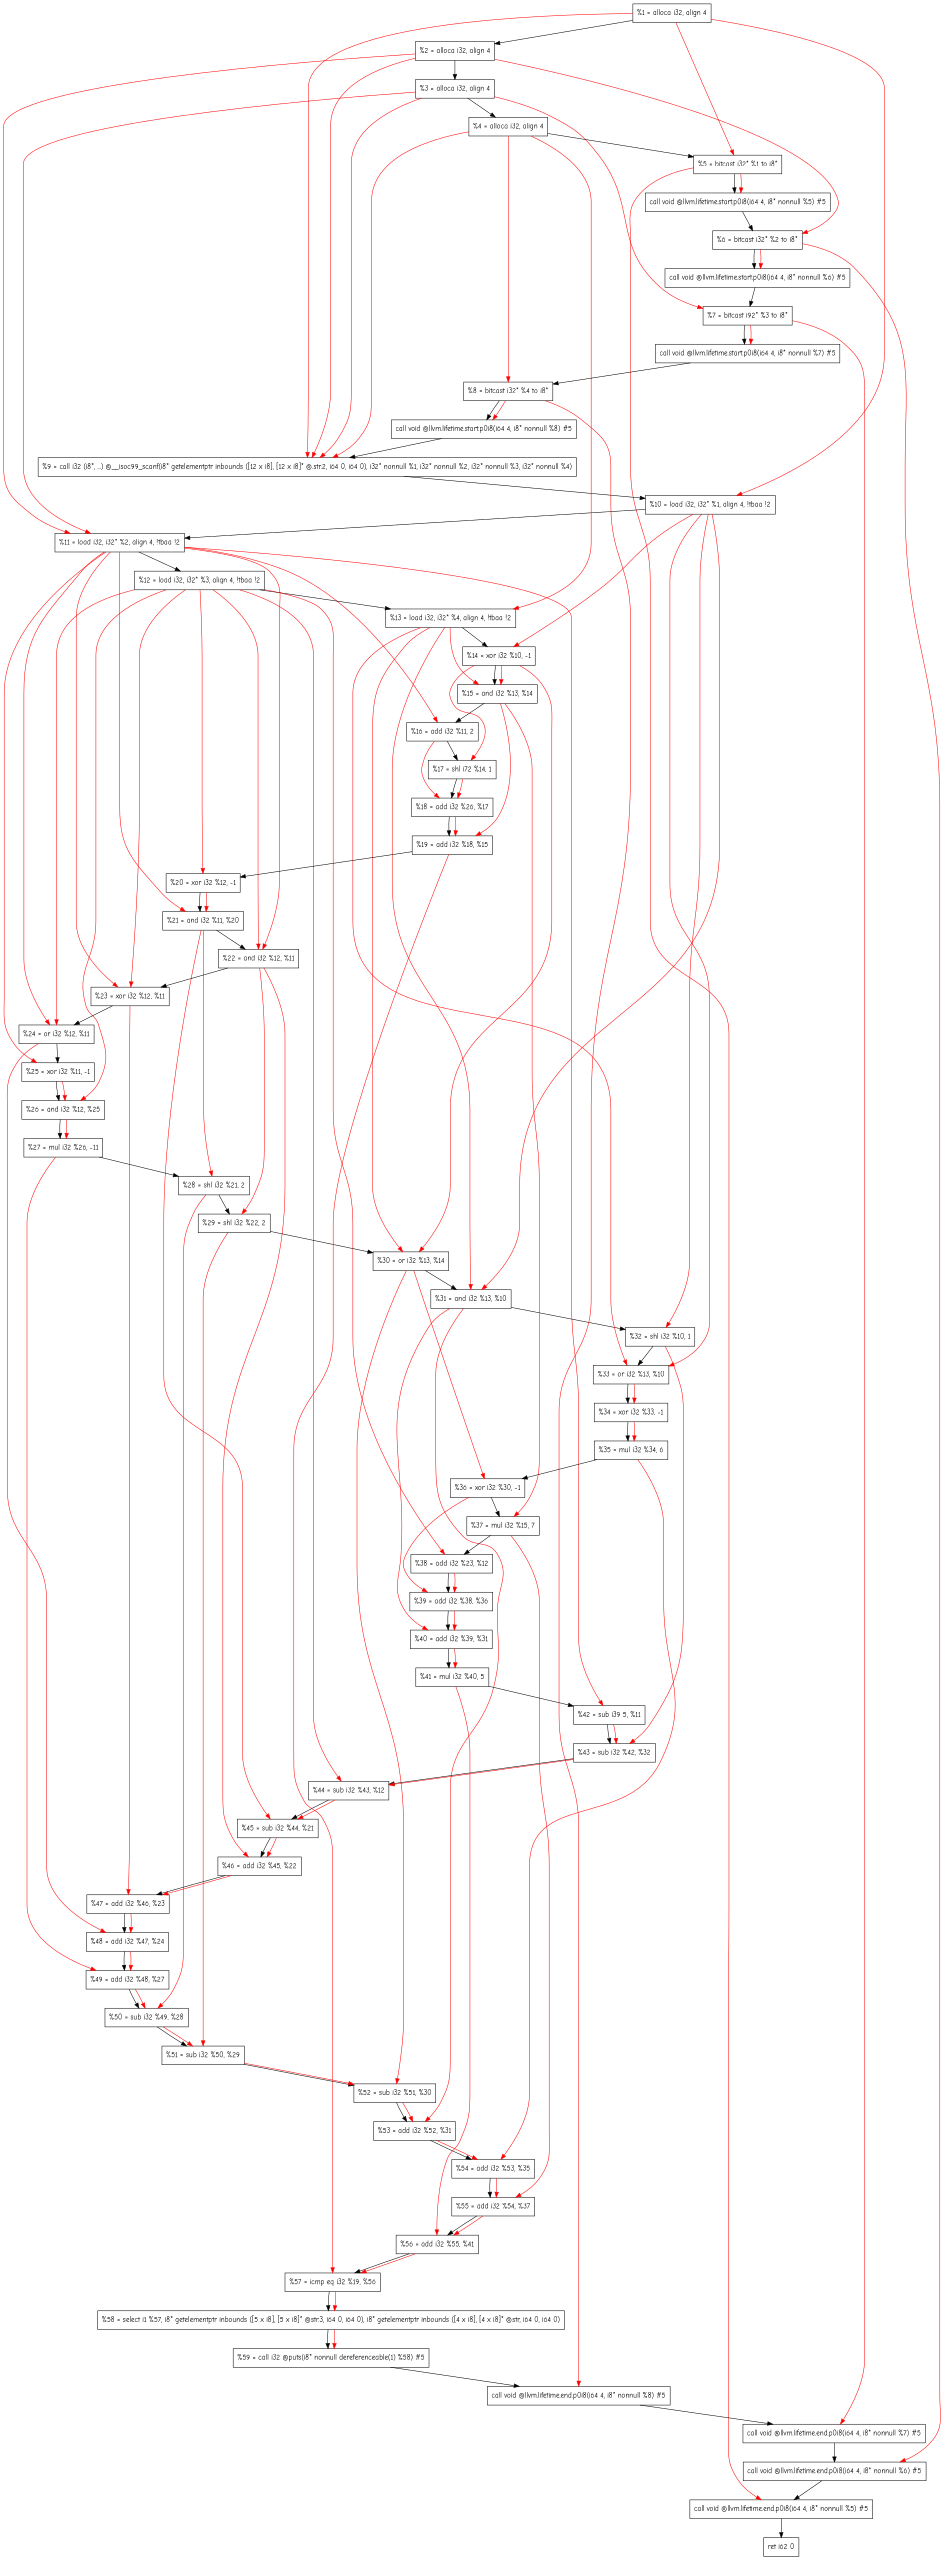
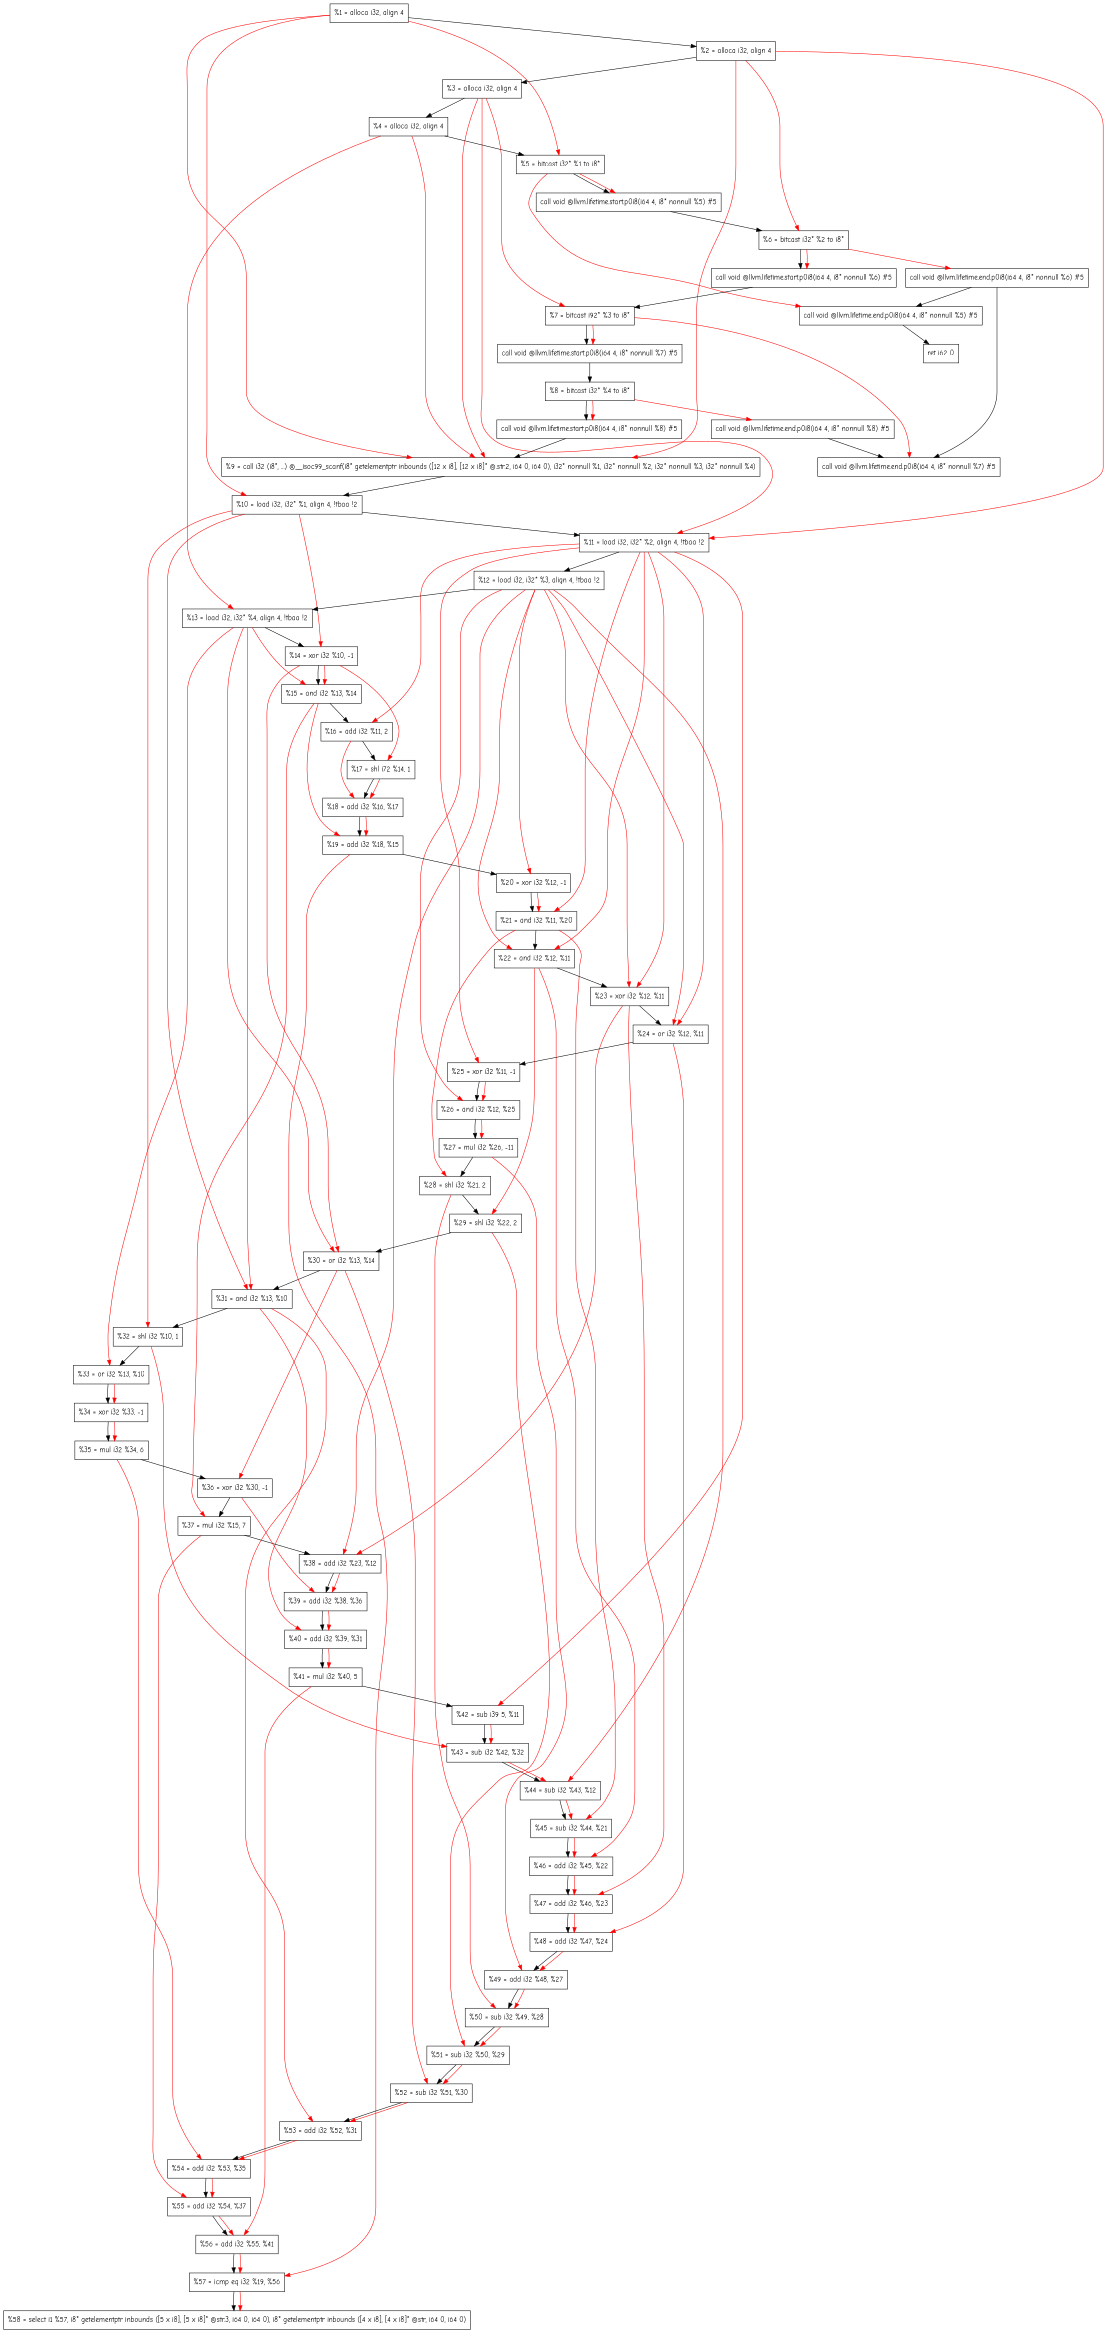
(508, 256) -> none
(452, 807) -> (363, 807)
(680, 924) -> none
none -> (584, 1324)
(331, 2358) -> none
(834, 2450) -> (997, 385)
